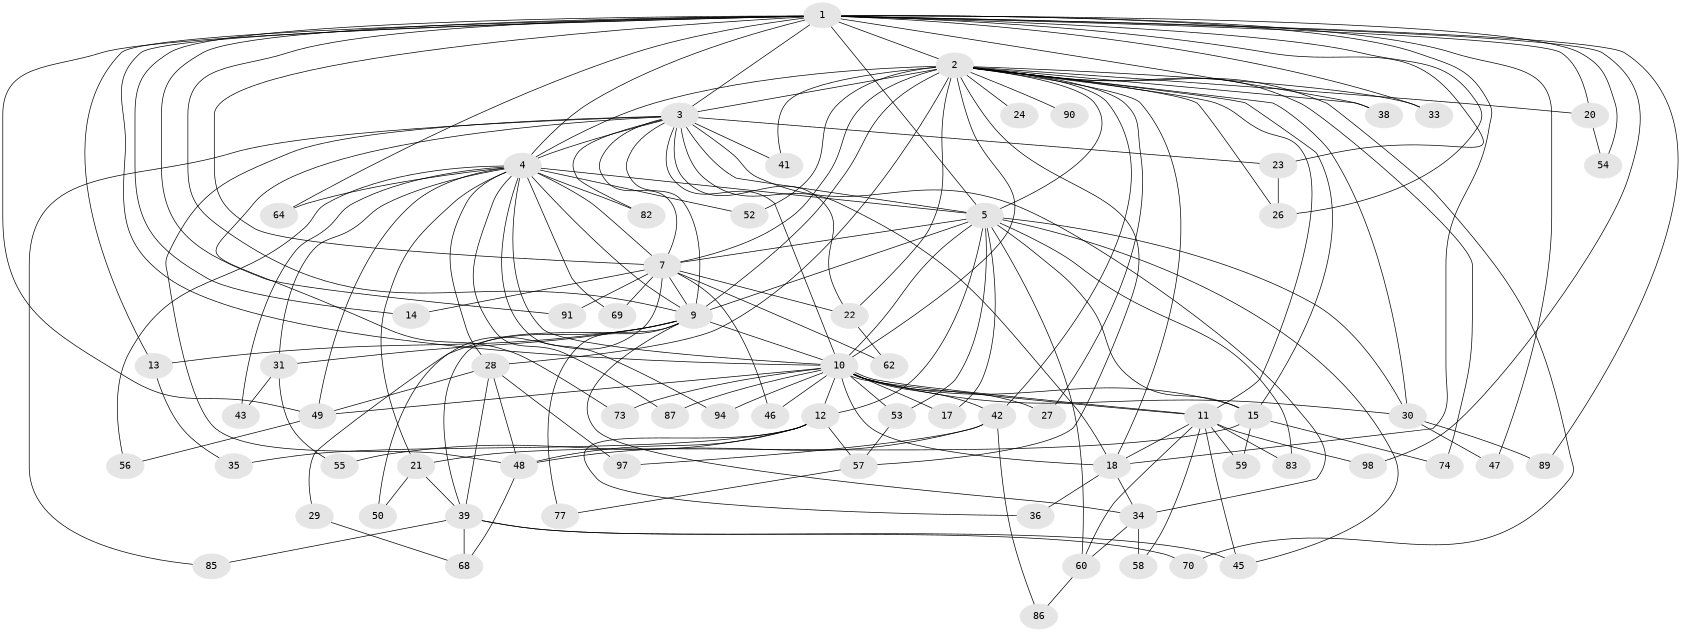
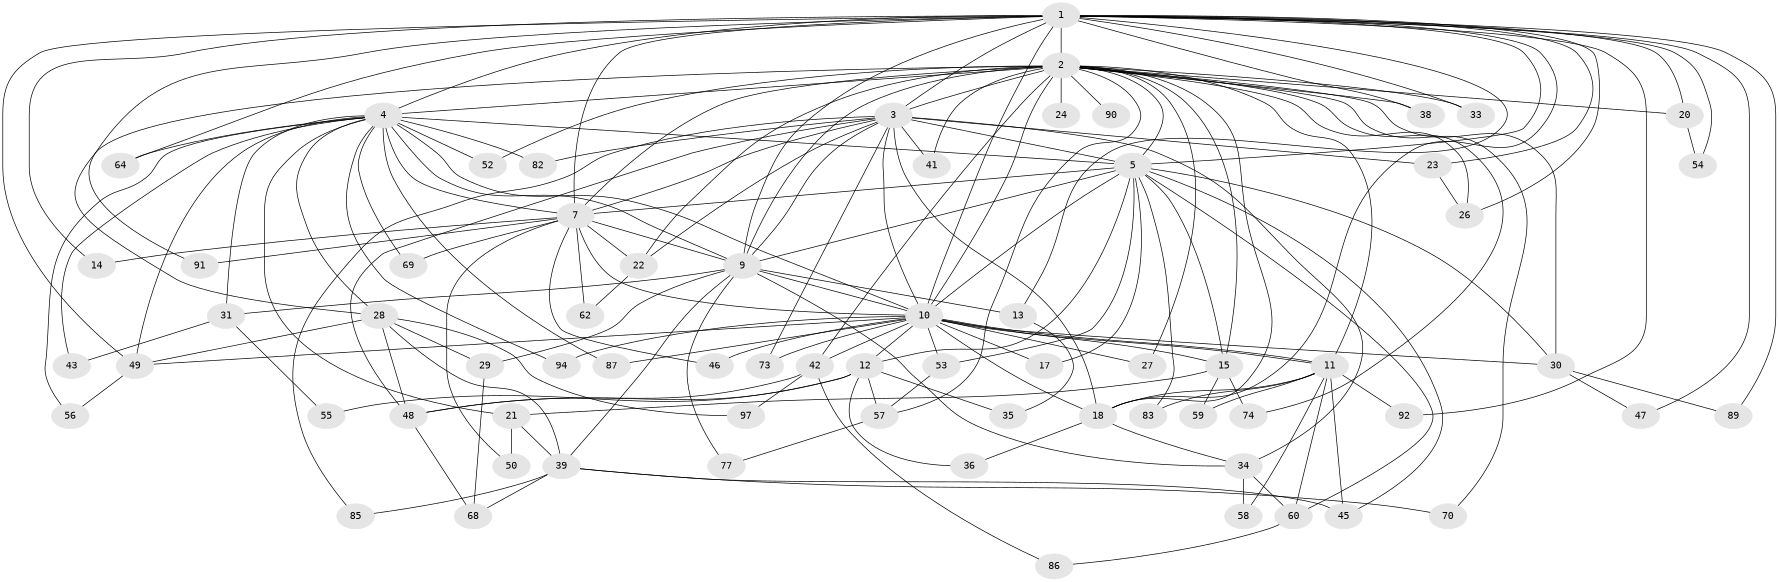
(581, 143) -> none
none -> (727, 305)
none -> (432, 341)
(1368, 466) -> (1404, 416)
